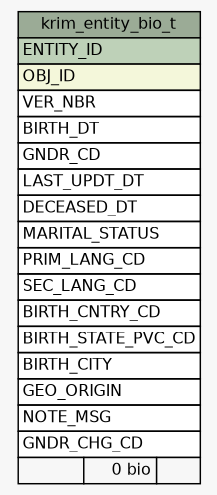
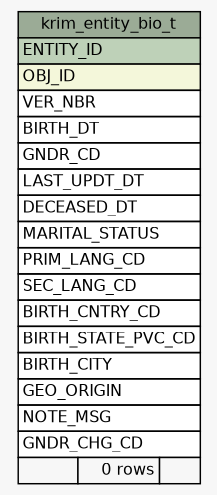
(132, 470) -> (128, 470)
